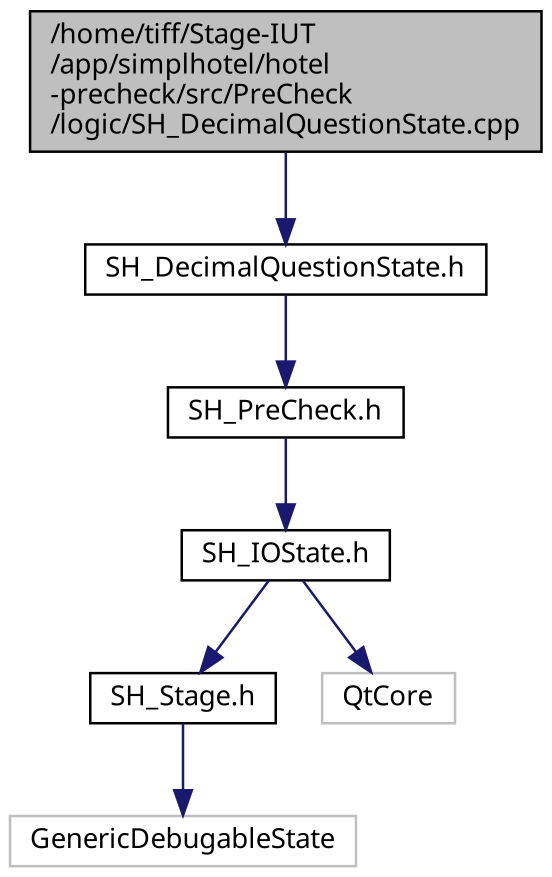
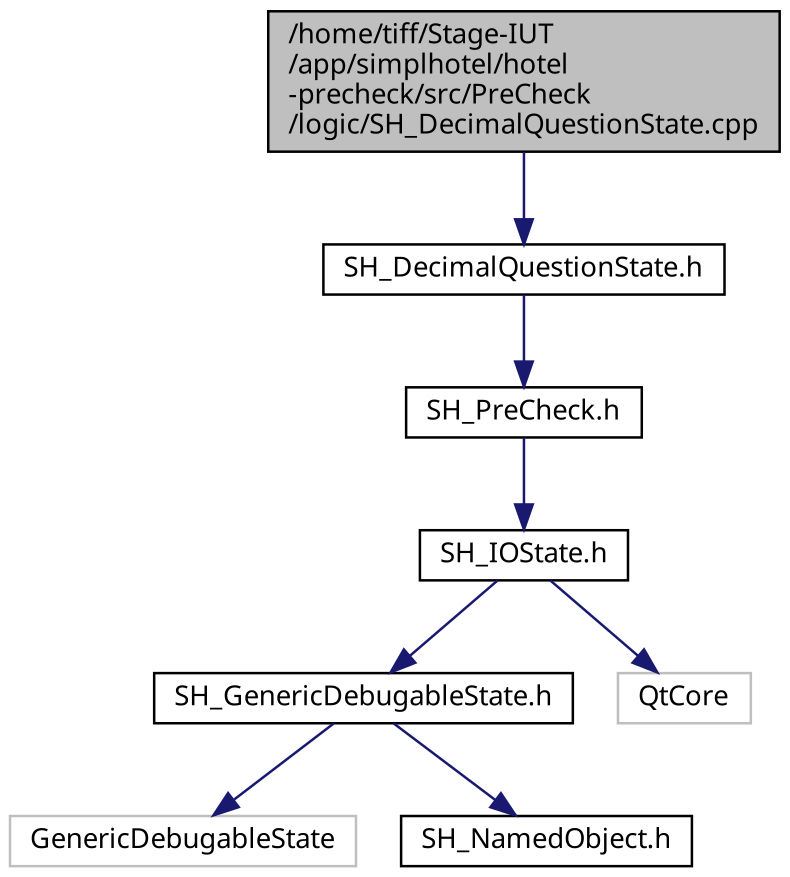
(183, 698) -> (364, 698)
none -> (547, 841)
